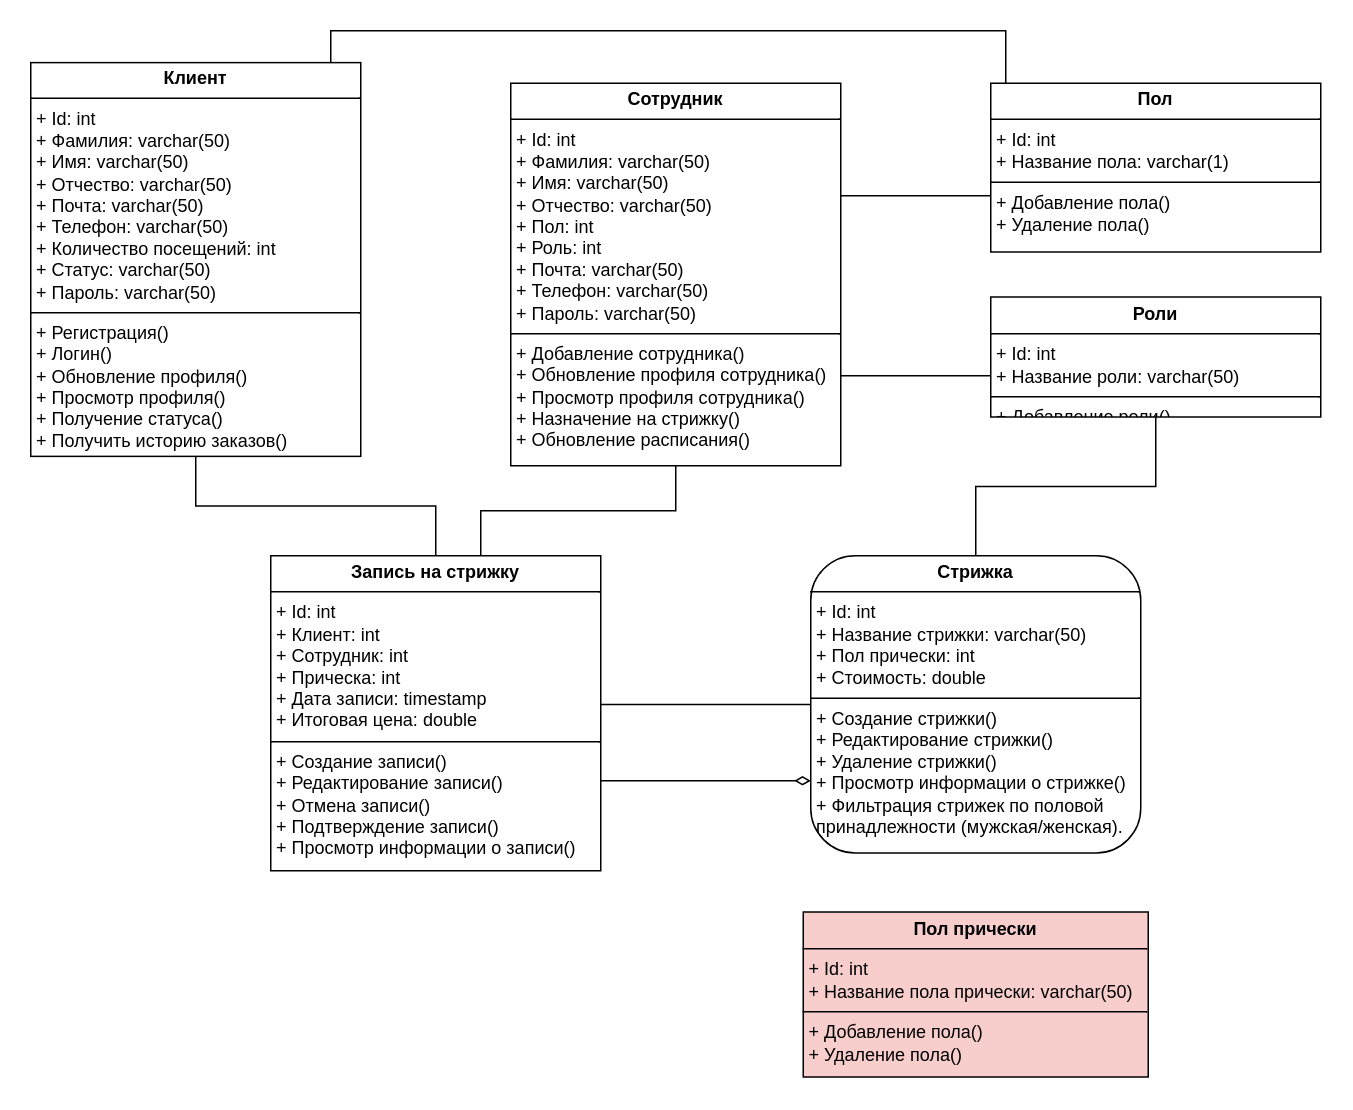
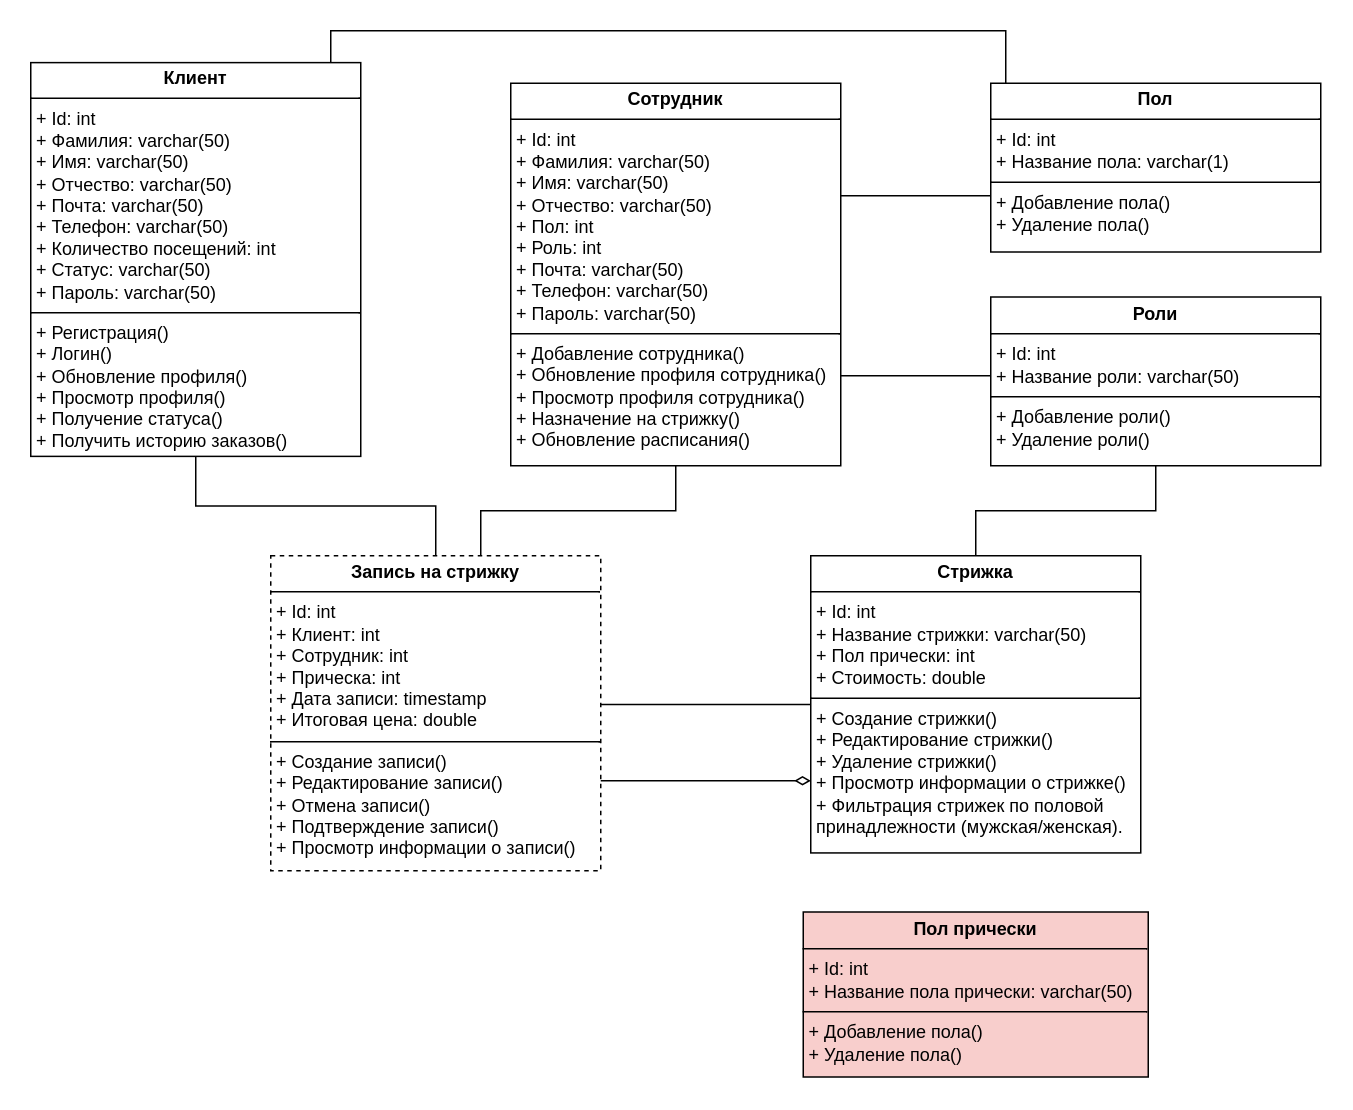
(1156, 357) -> (1156, 381)
(976, 704) -> (976, 704)
(436, 713) -> (436, 713)
